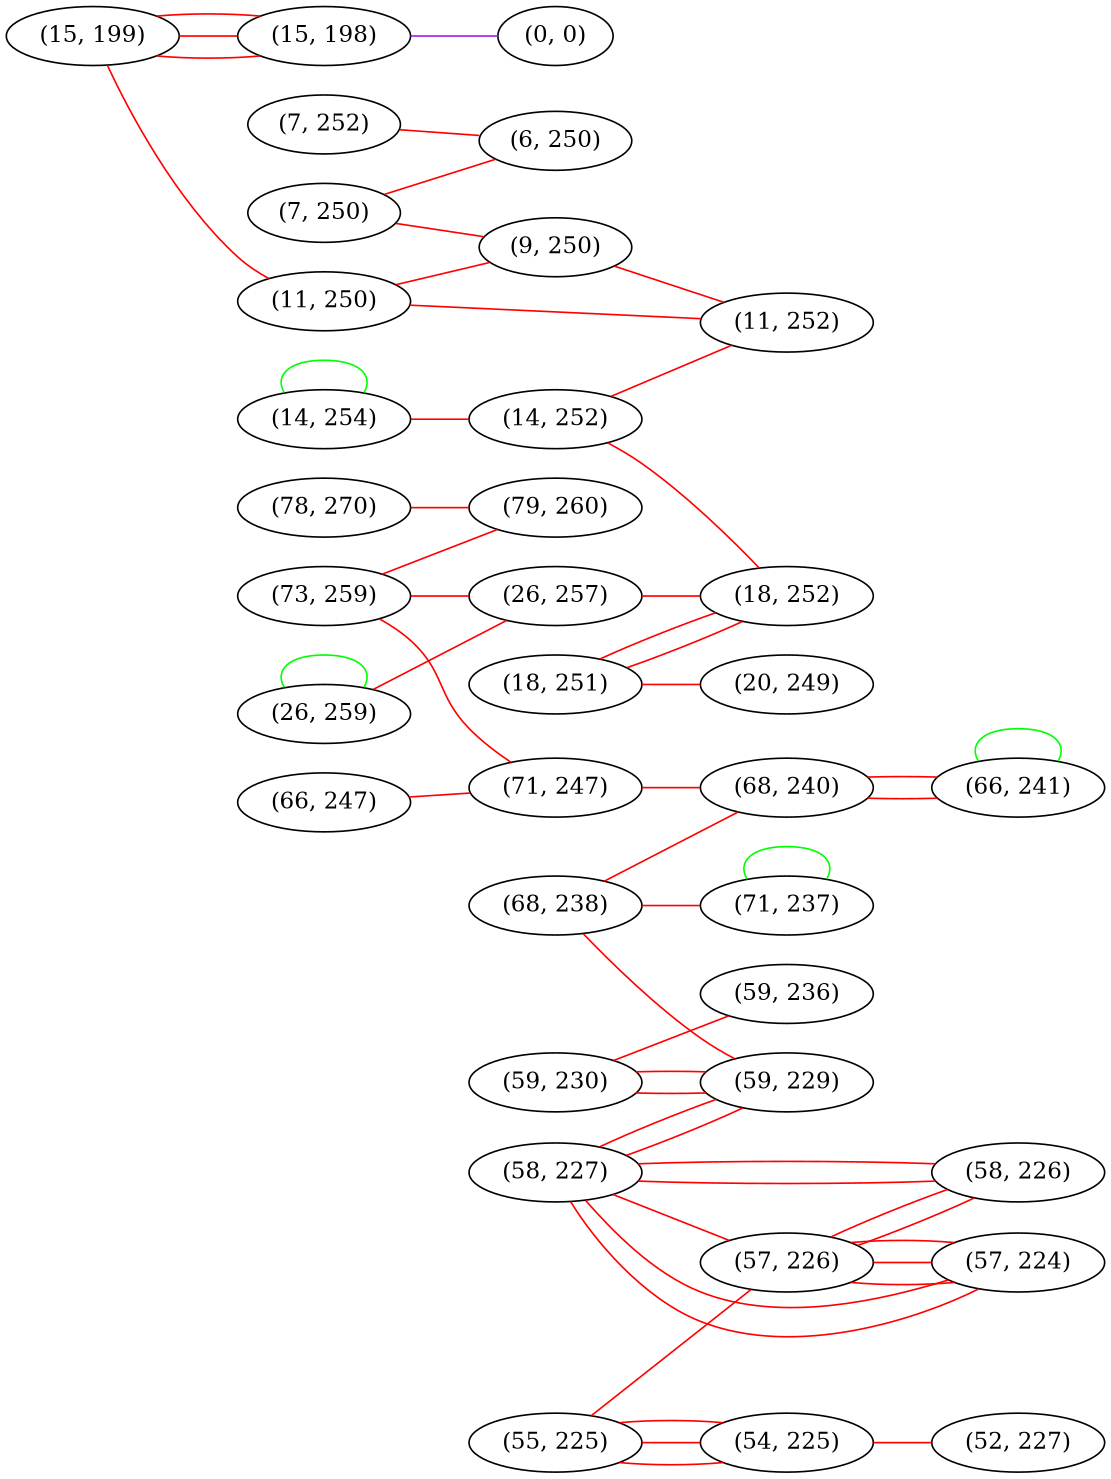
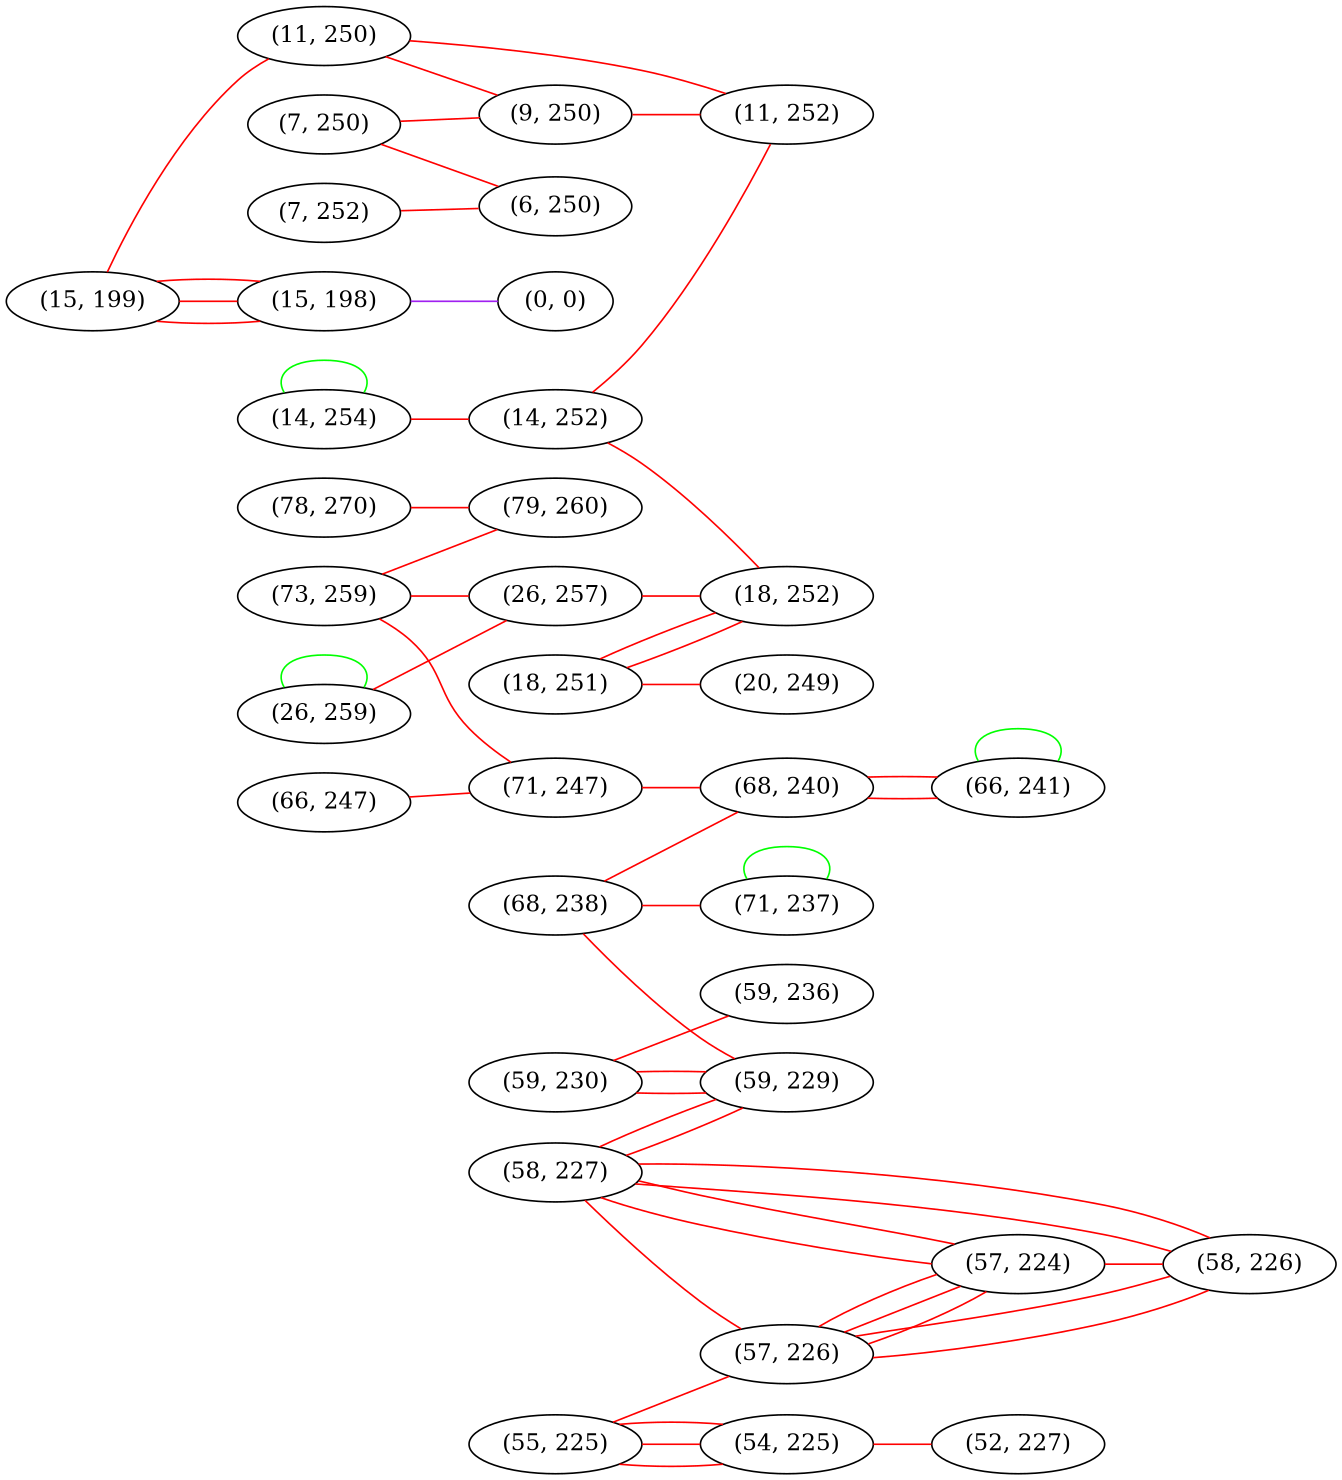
none -> (1134, 1264)
